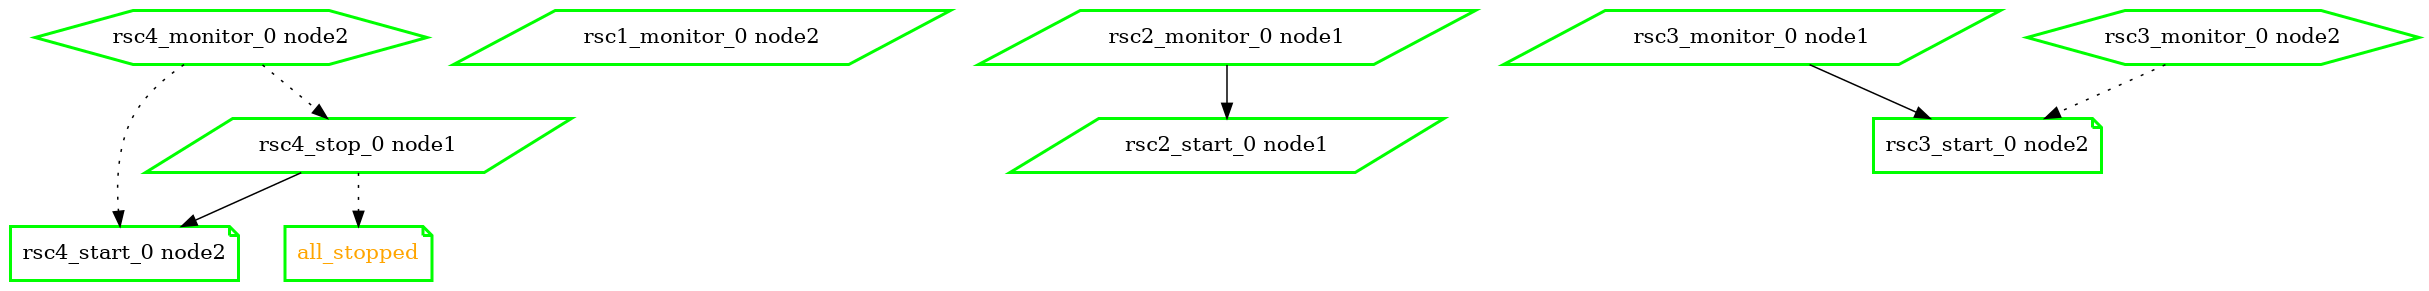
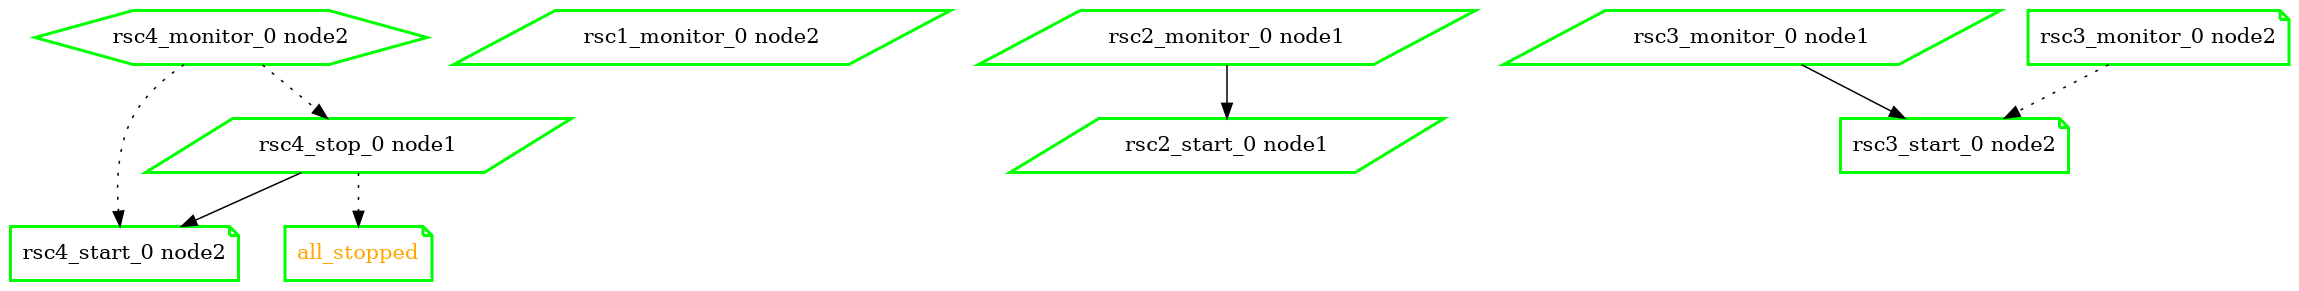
(2223, 38) -> (2158, 38)
